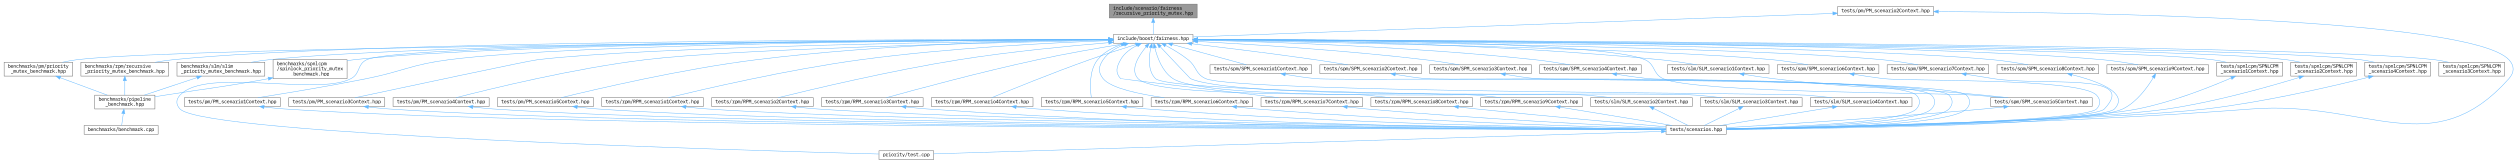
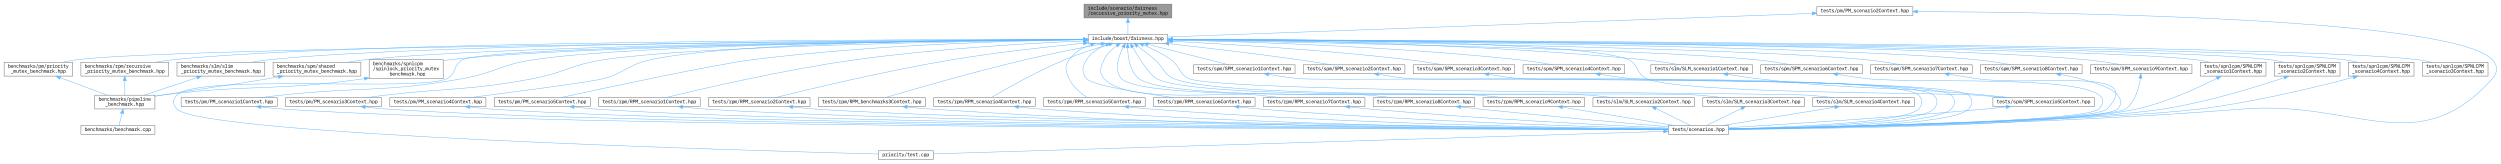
none -> (317, 69)
(872, 102) -> (872, 102)
